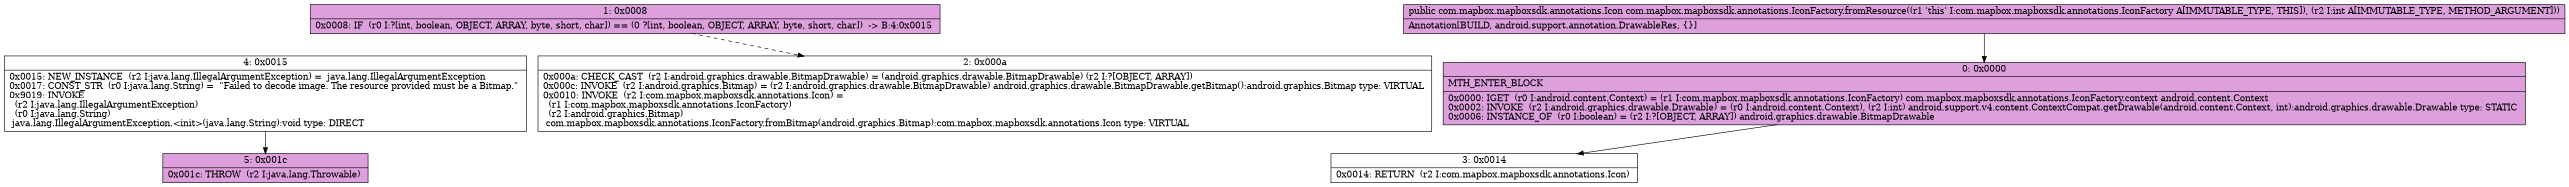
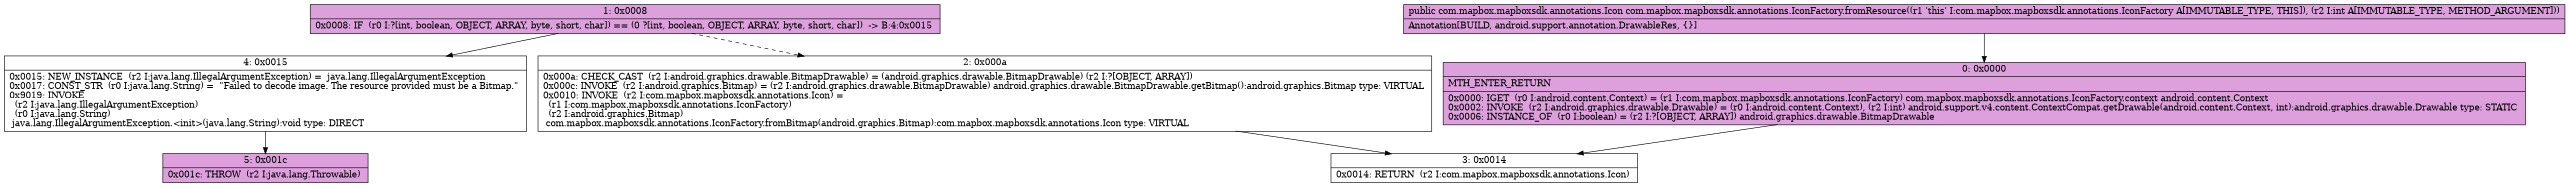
none -> (505, 44)
(1496, 84) -> (1499, 84)
none -> (1310, 142)
